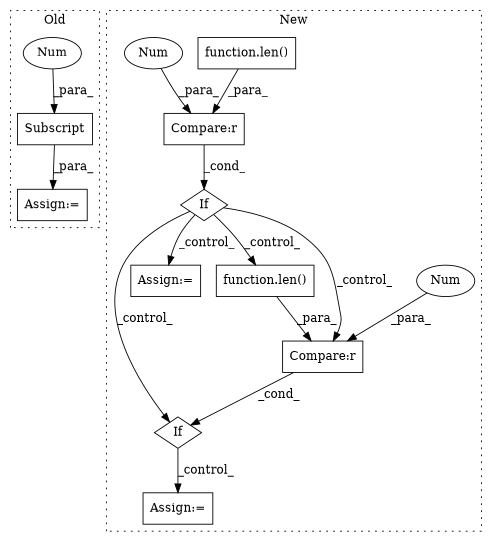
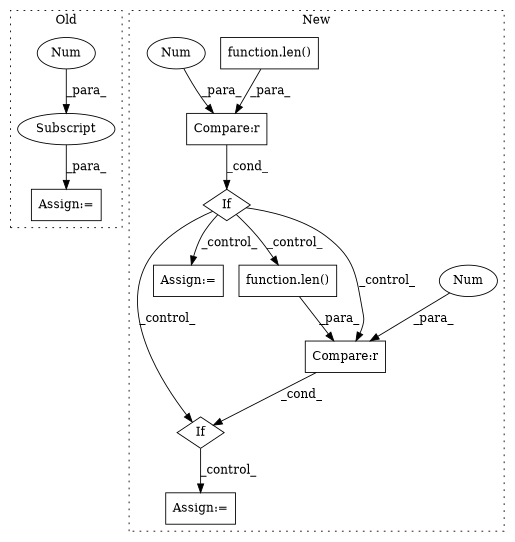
(55, 129) -> (66, 129)
